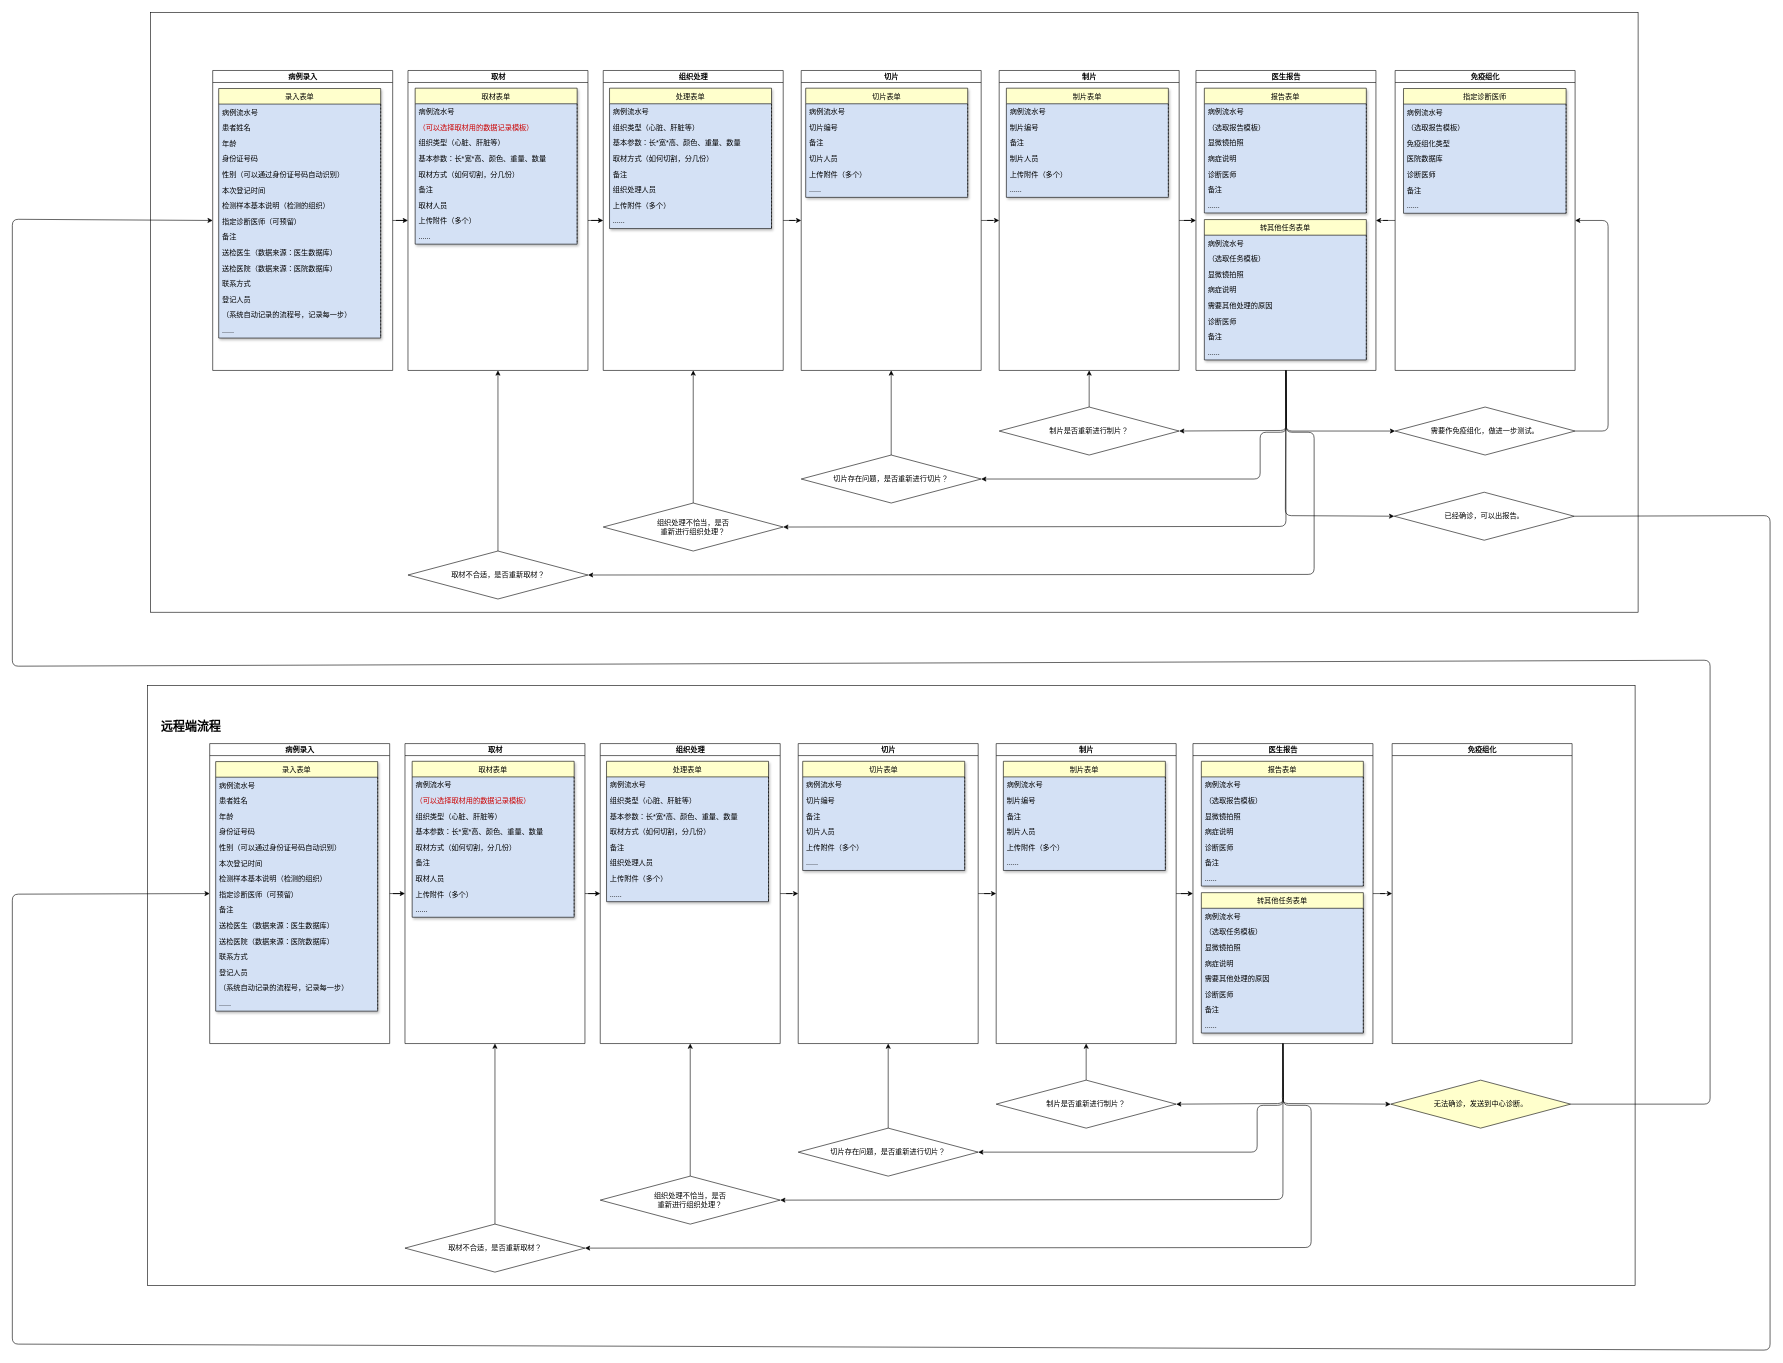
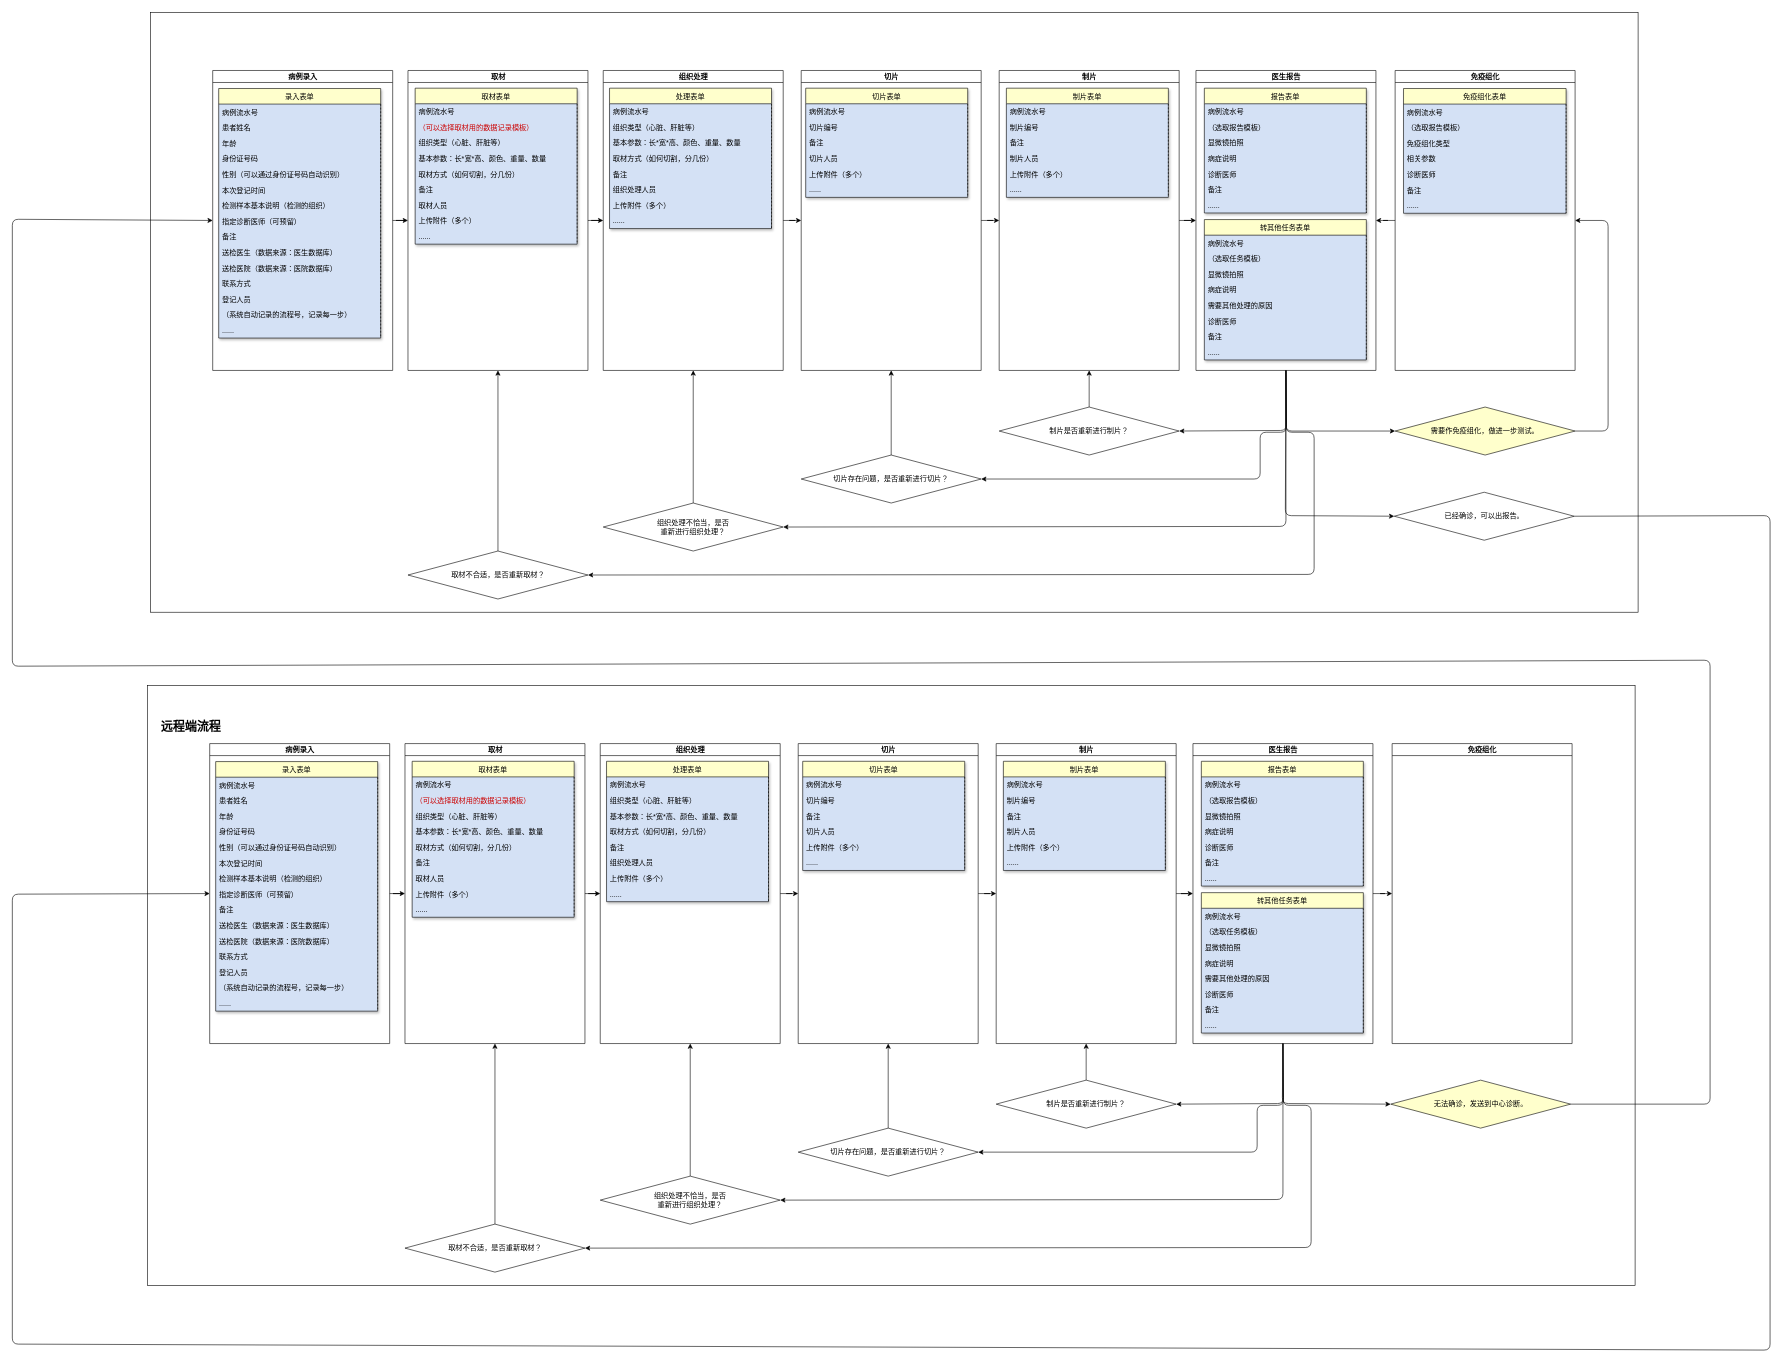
(1485, 97) -> (1485, 97)
(1425, 159) -> (1421, 159)
(1485, 431) -> (1485, 431)
